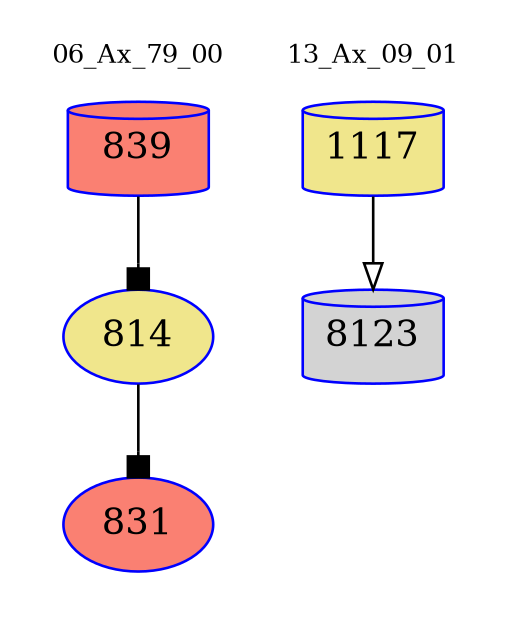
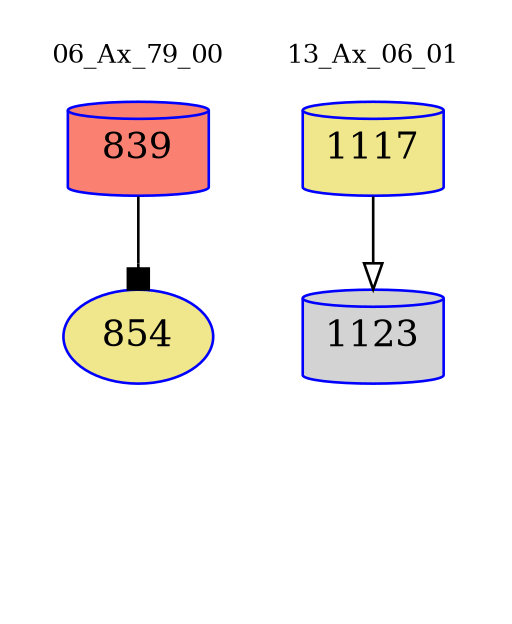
(373, 56) -> (373, 56)
(138, 337) -> (138, 337)
(373, 337) -> (373, 337)
(138, 525) -> none
